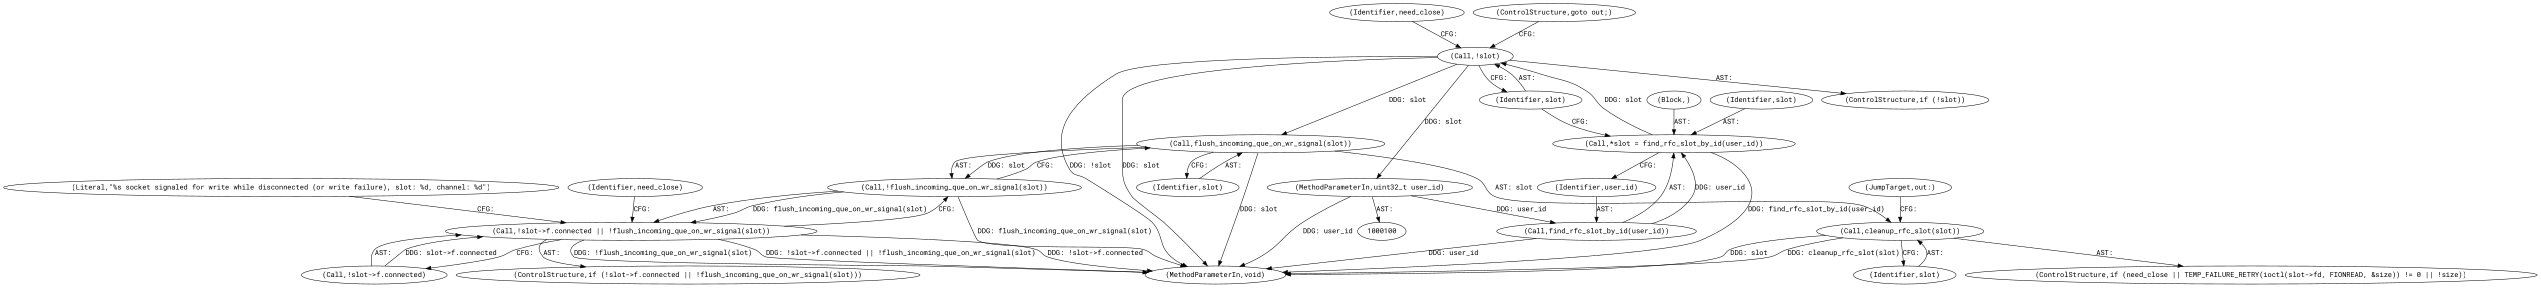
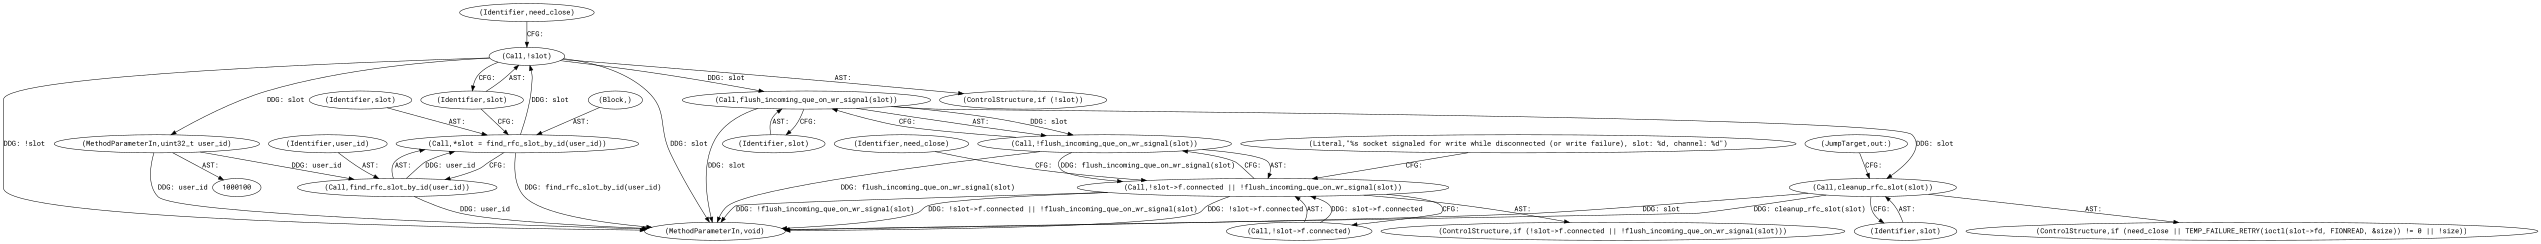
(1554, 13) -> none
(1637, 165) -> (478, 169)
(1514, 188) -> (1935, 144)
